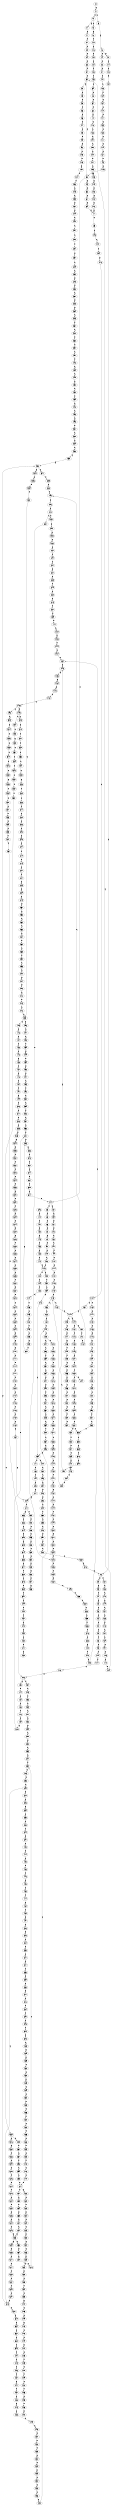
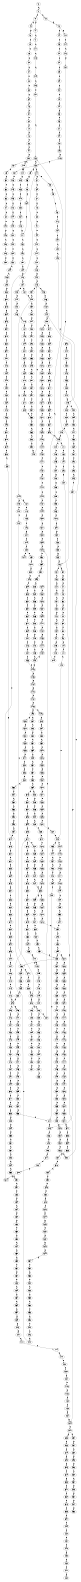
(79, 173) -> (25, 168)
(52, 584) -> none
